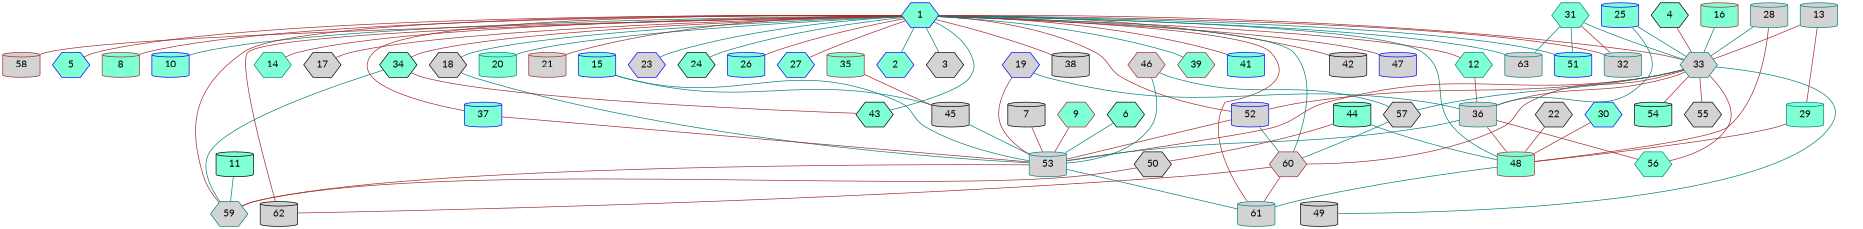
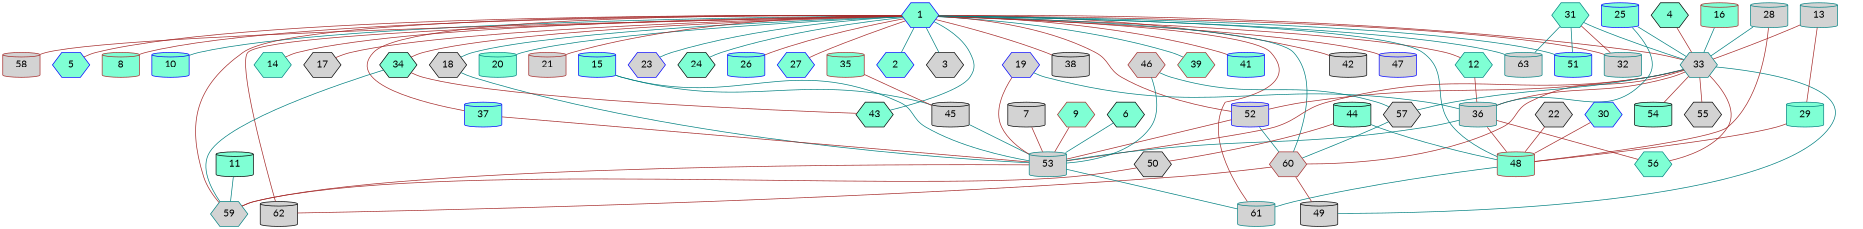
(1272, 189) -> (1304, 189)
